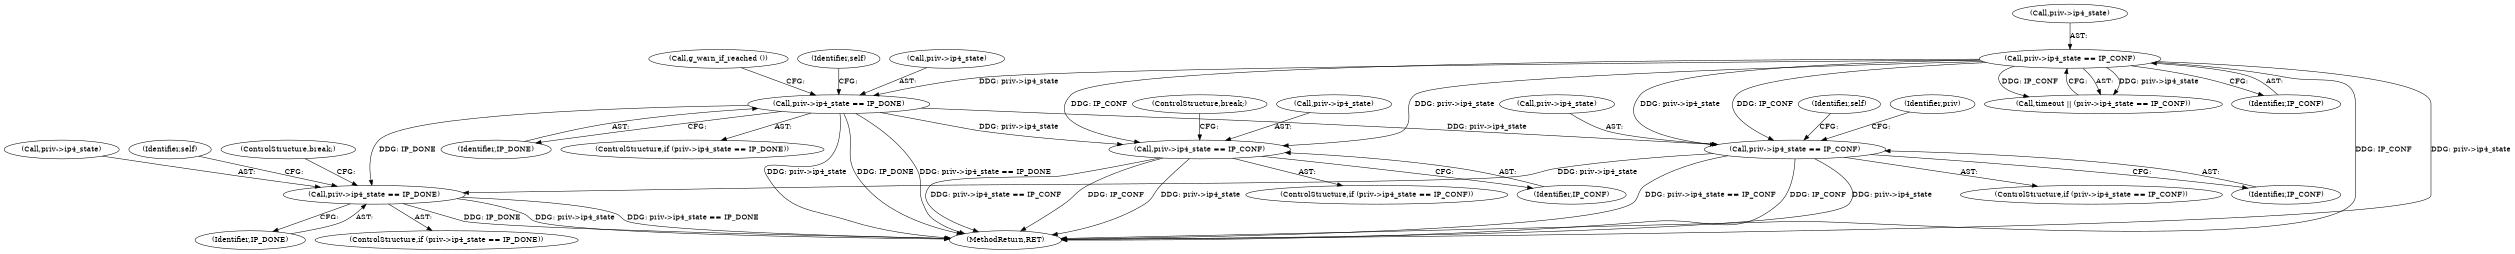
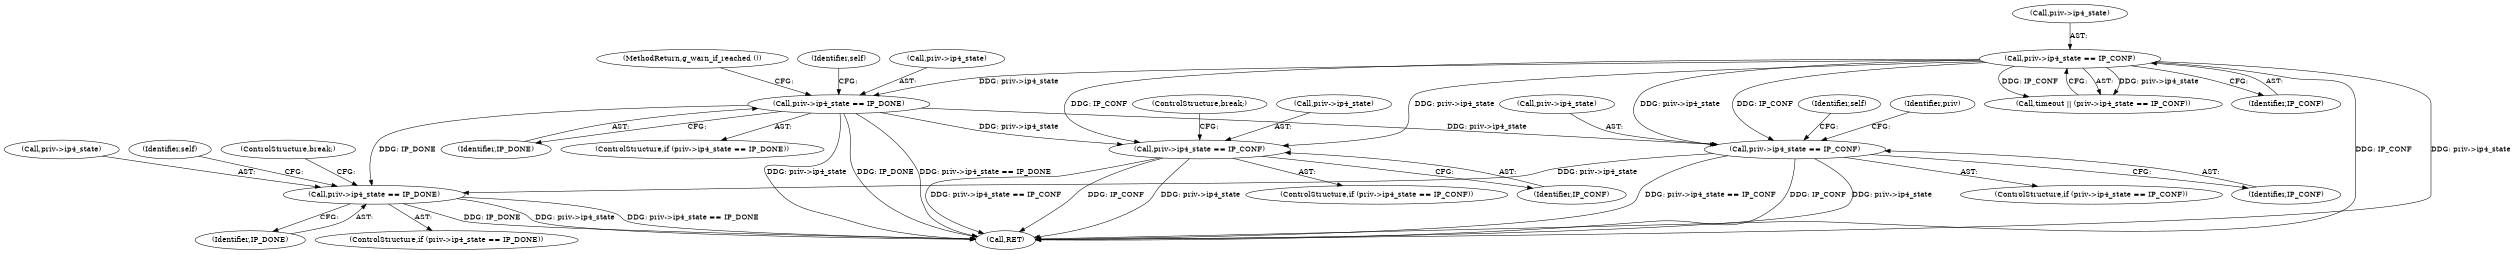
(718, 59) -> (692, 59)
(1005, 240) -> (1005, 240)
